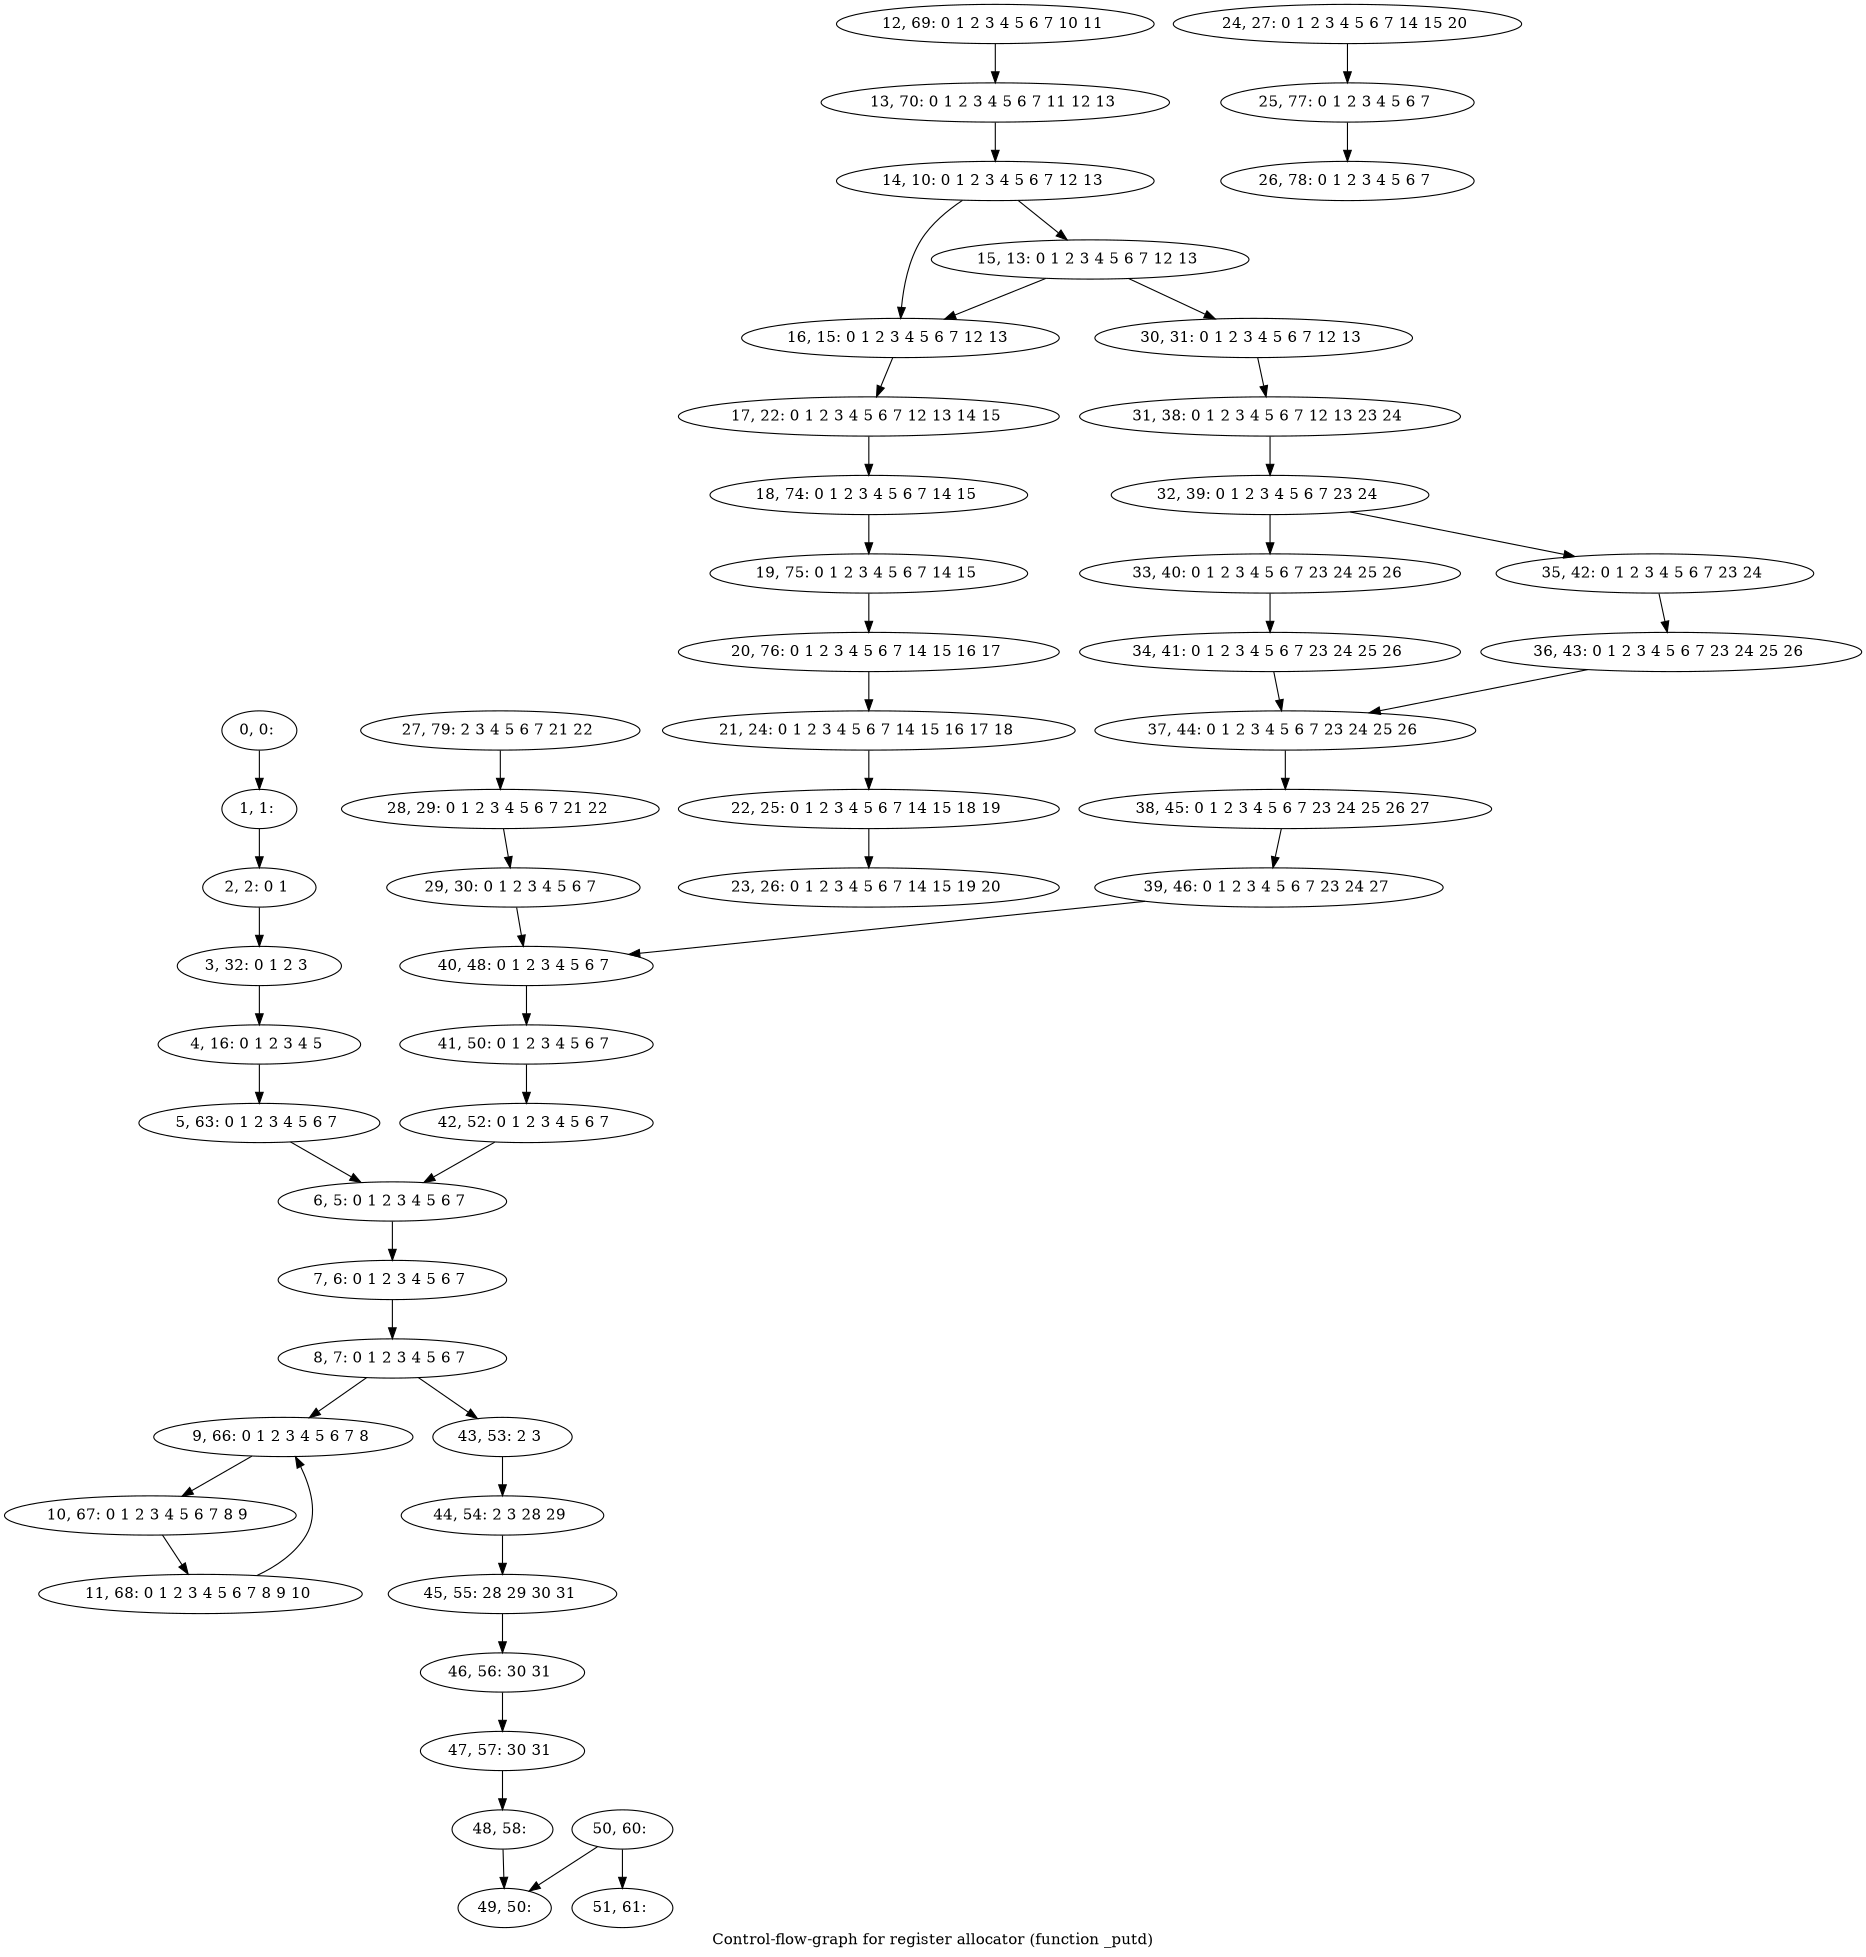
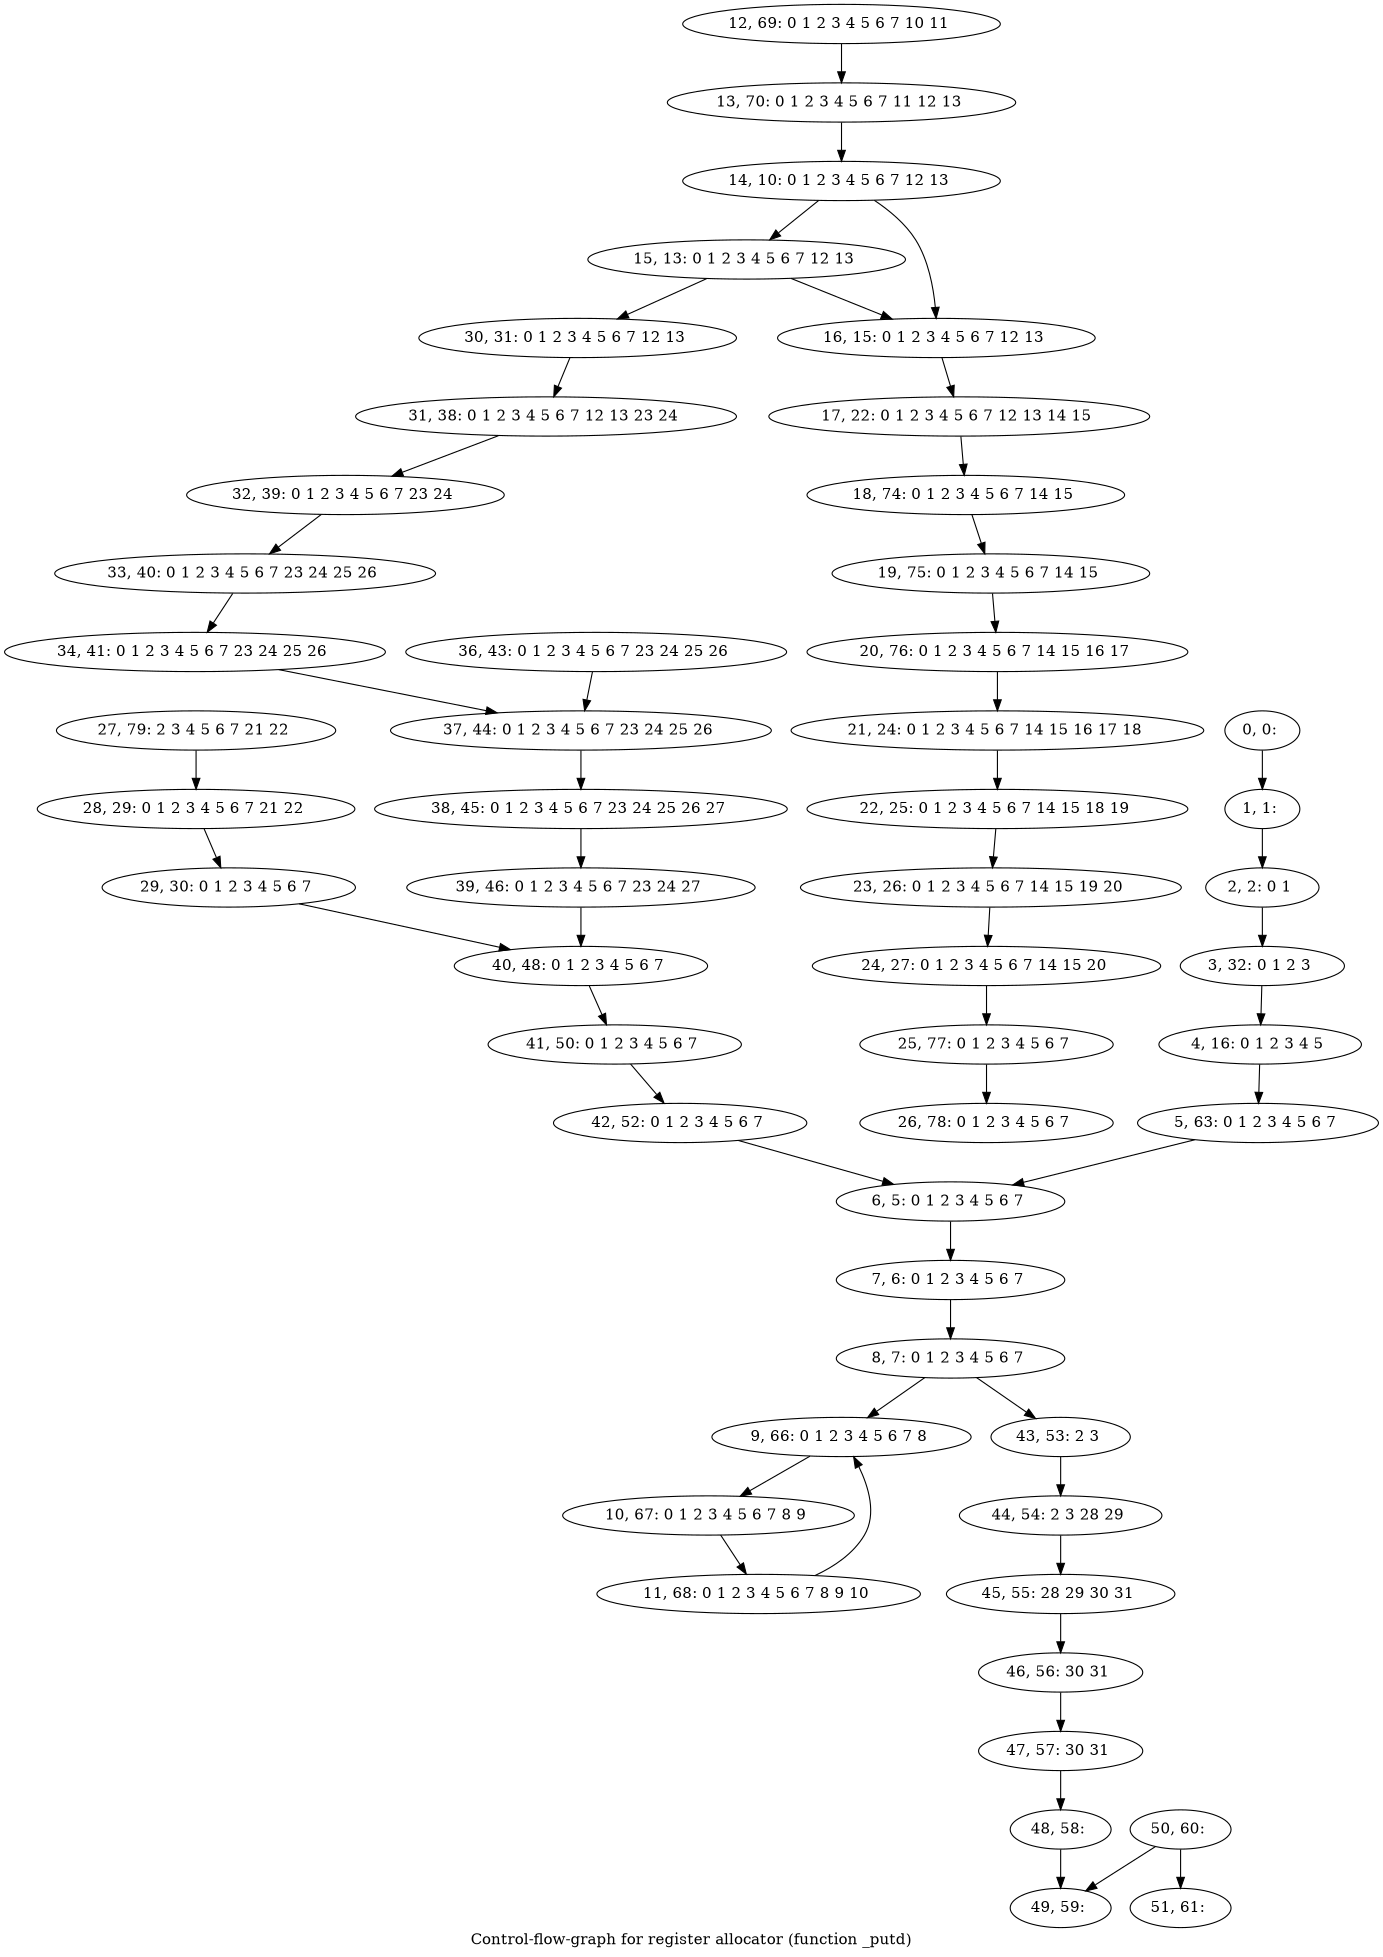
(1655, 573) -> none
none -> (989, 921)
(505, 1908) -> (1061, 1908)
